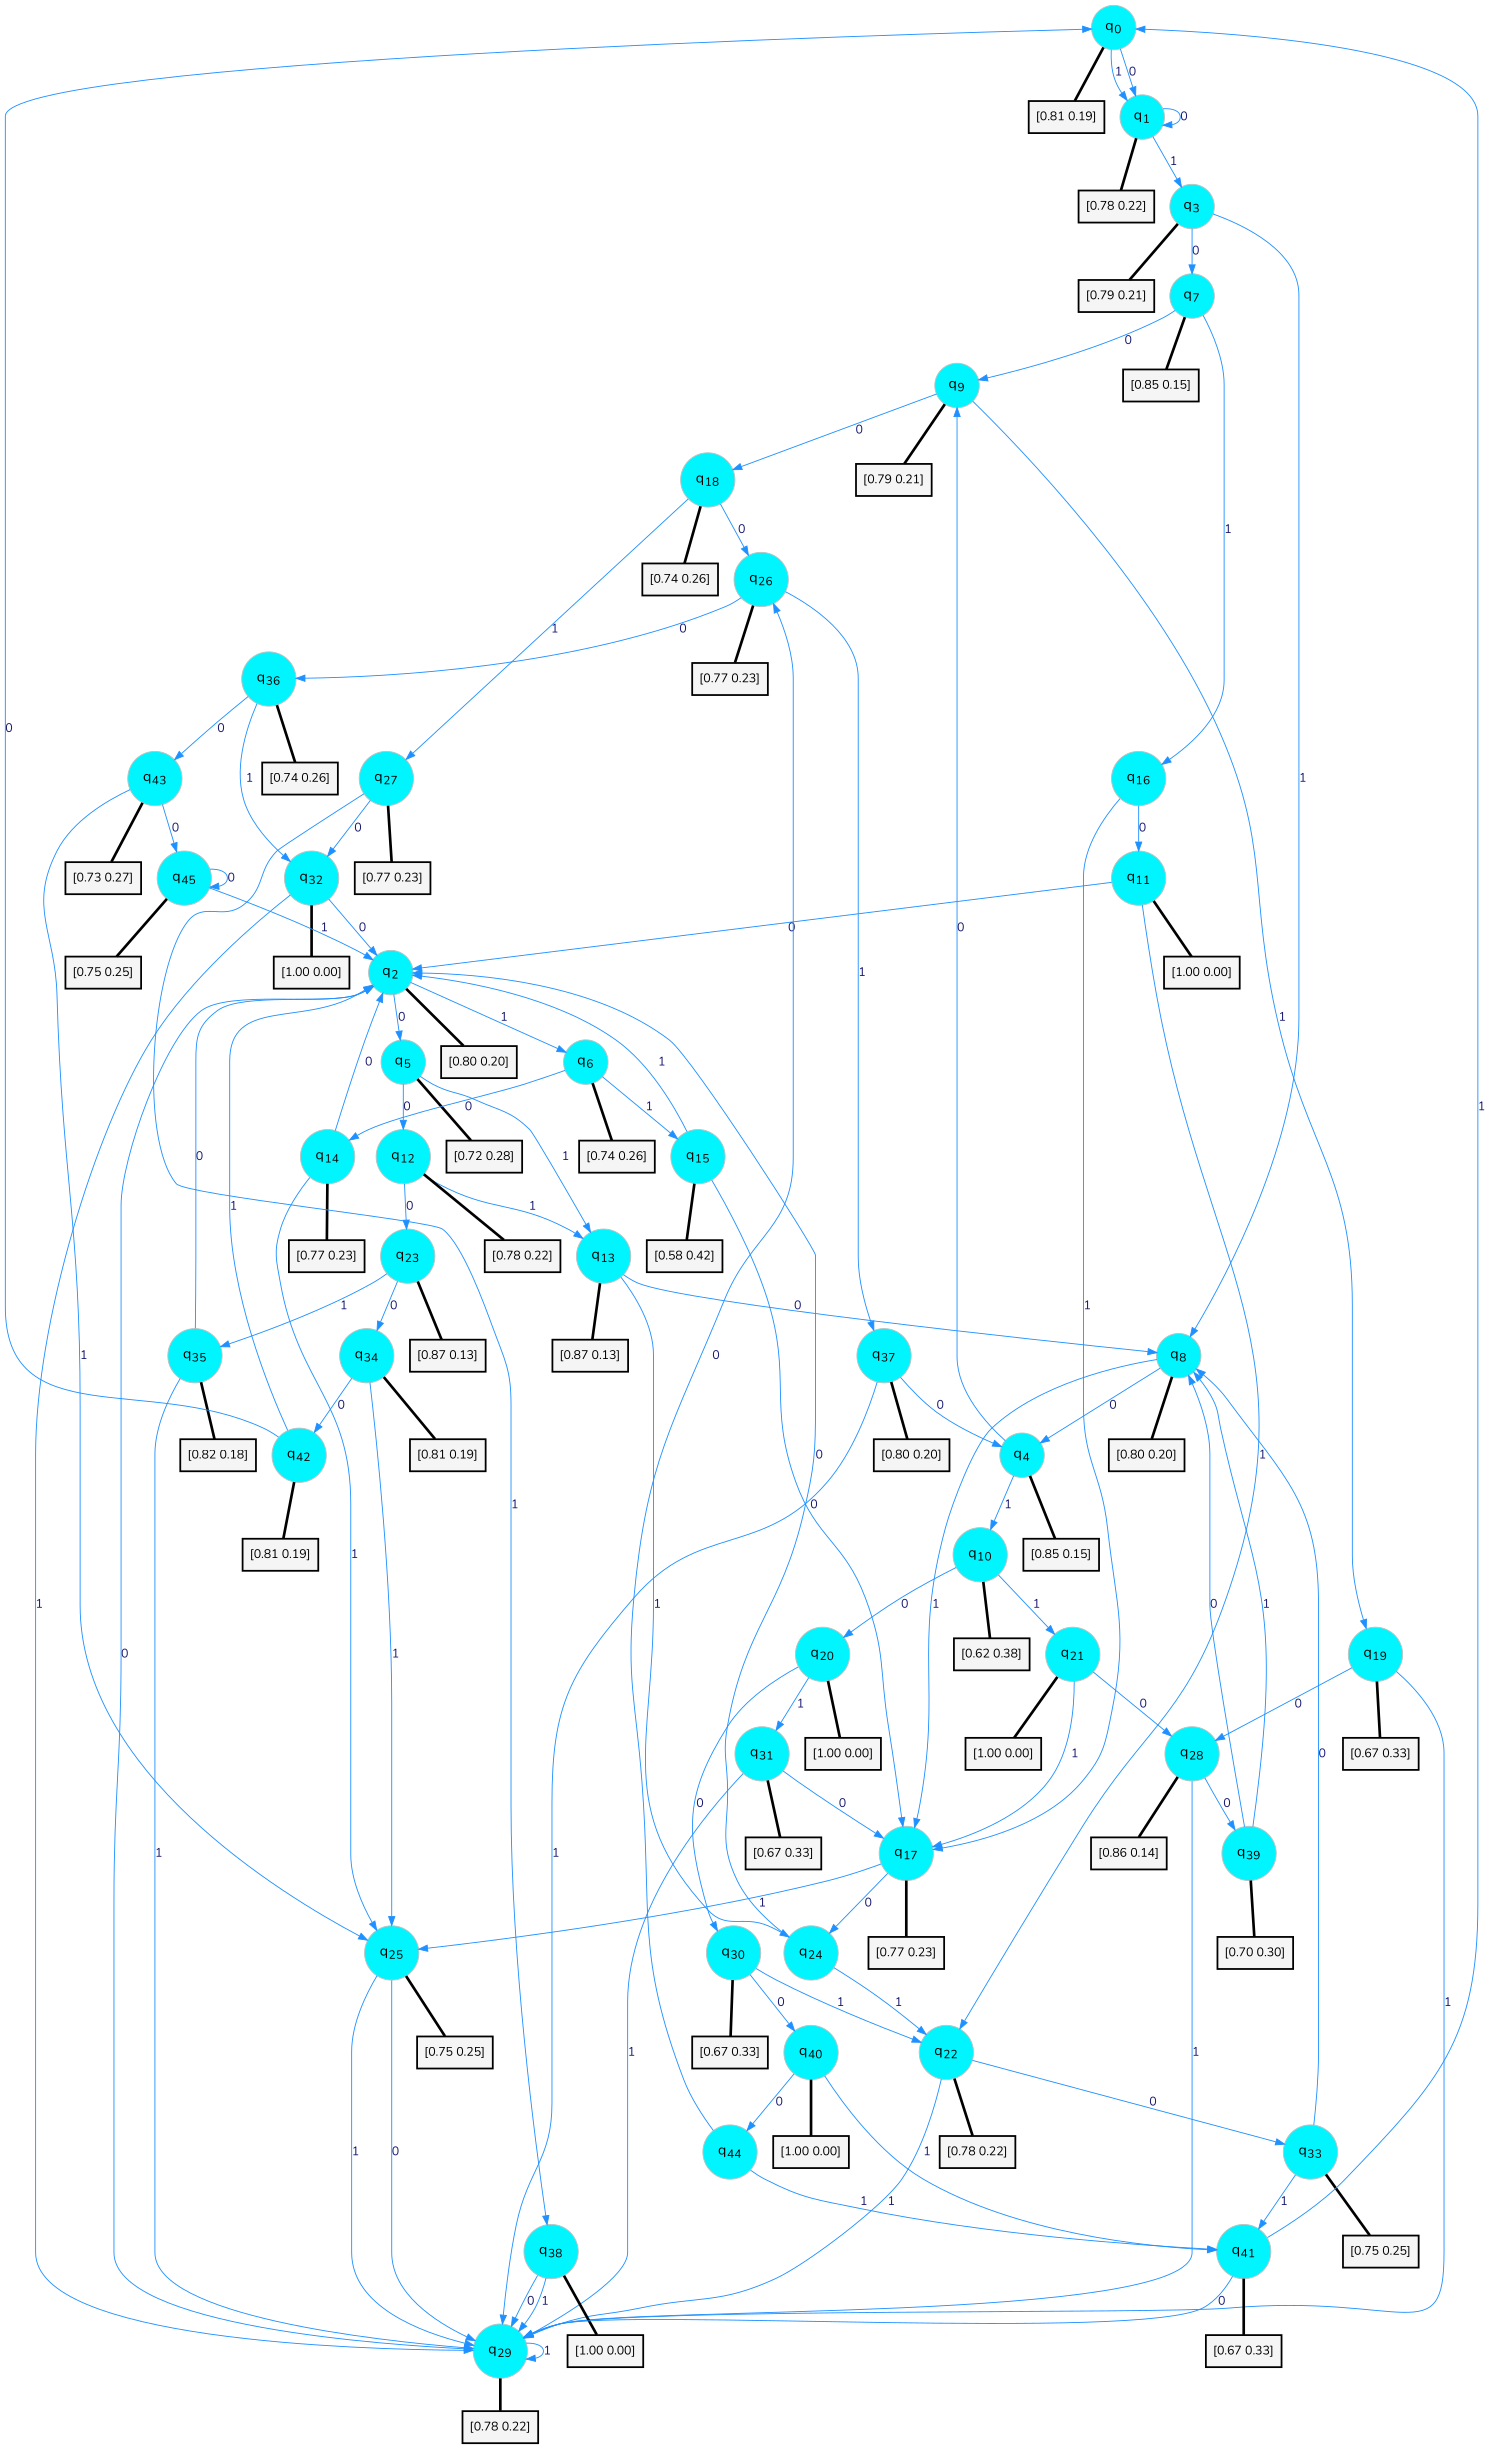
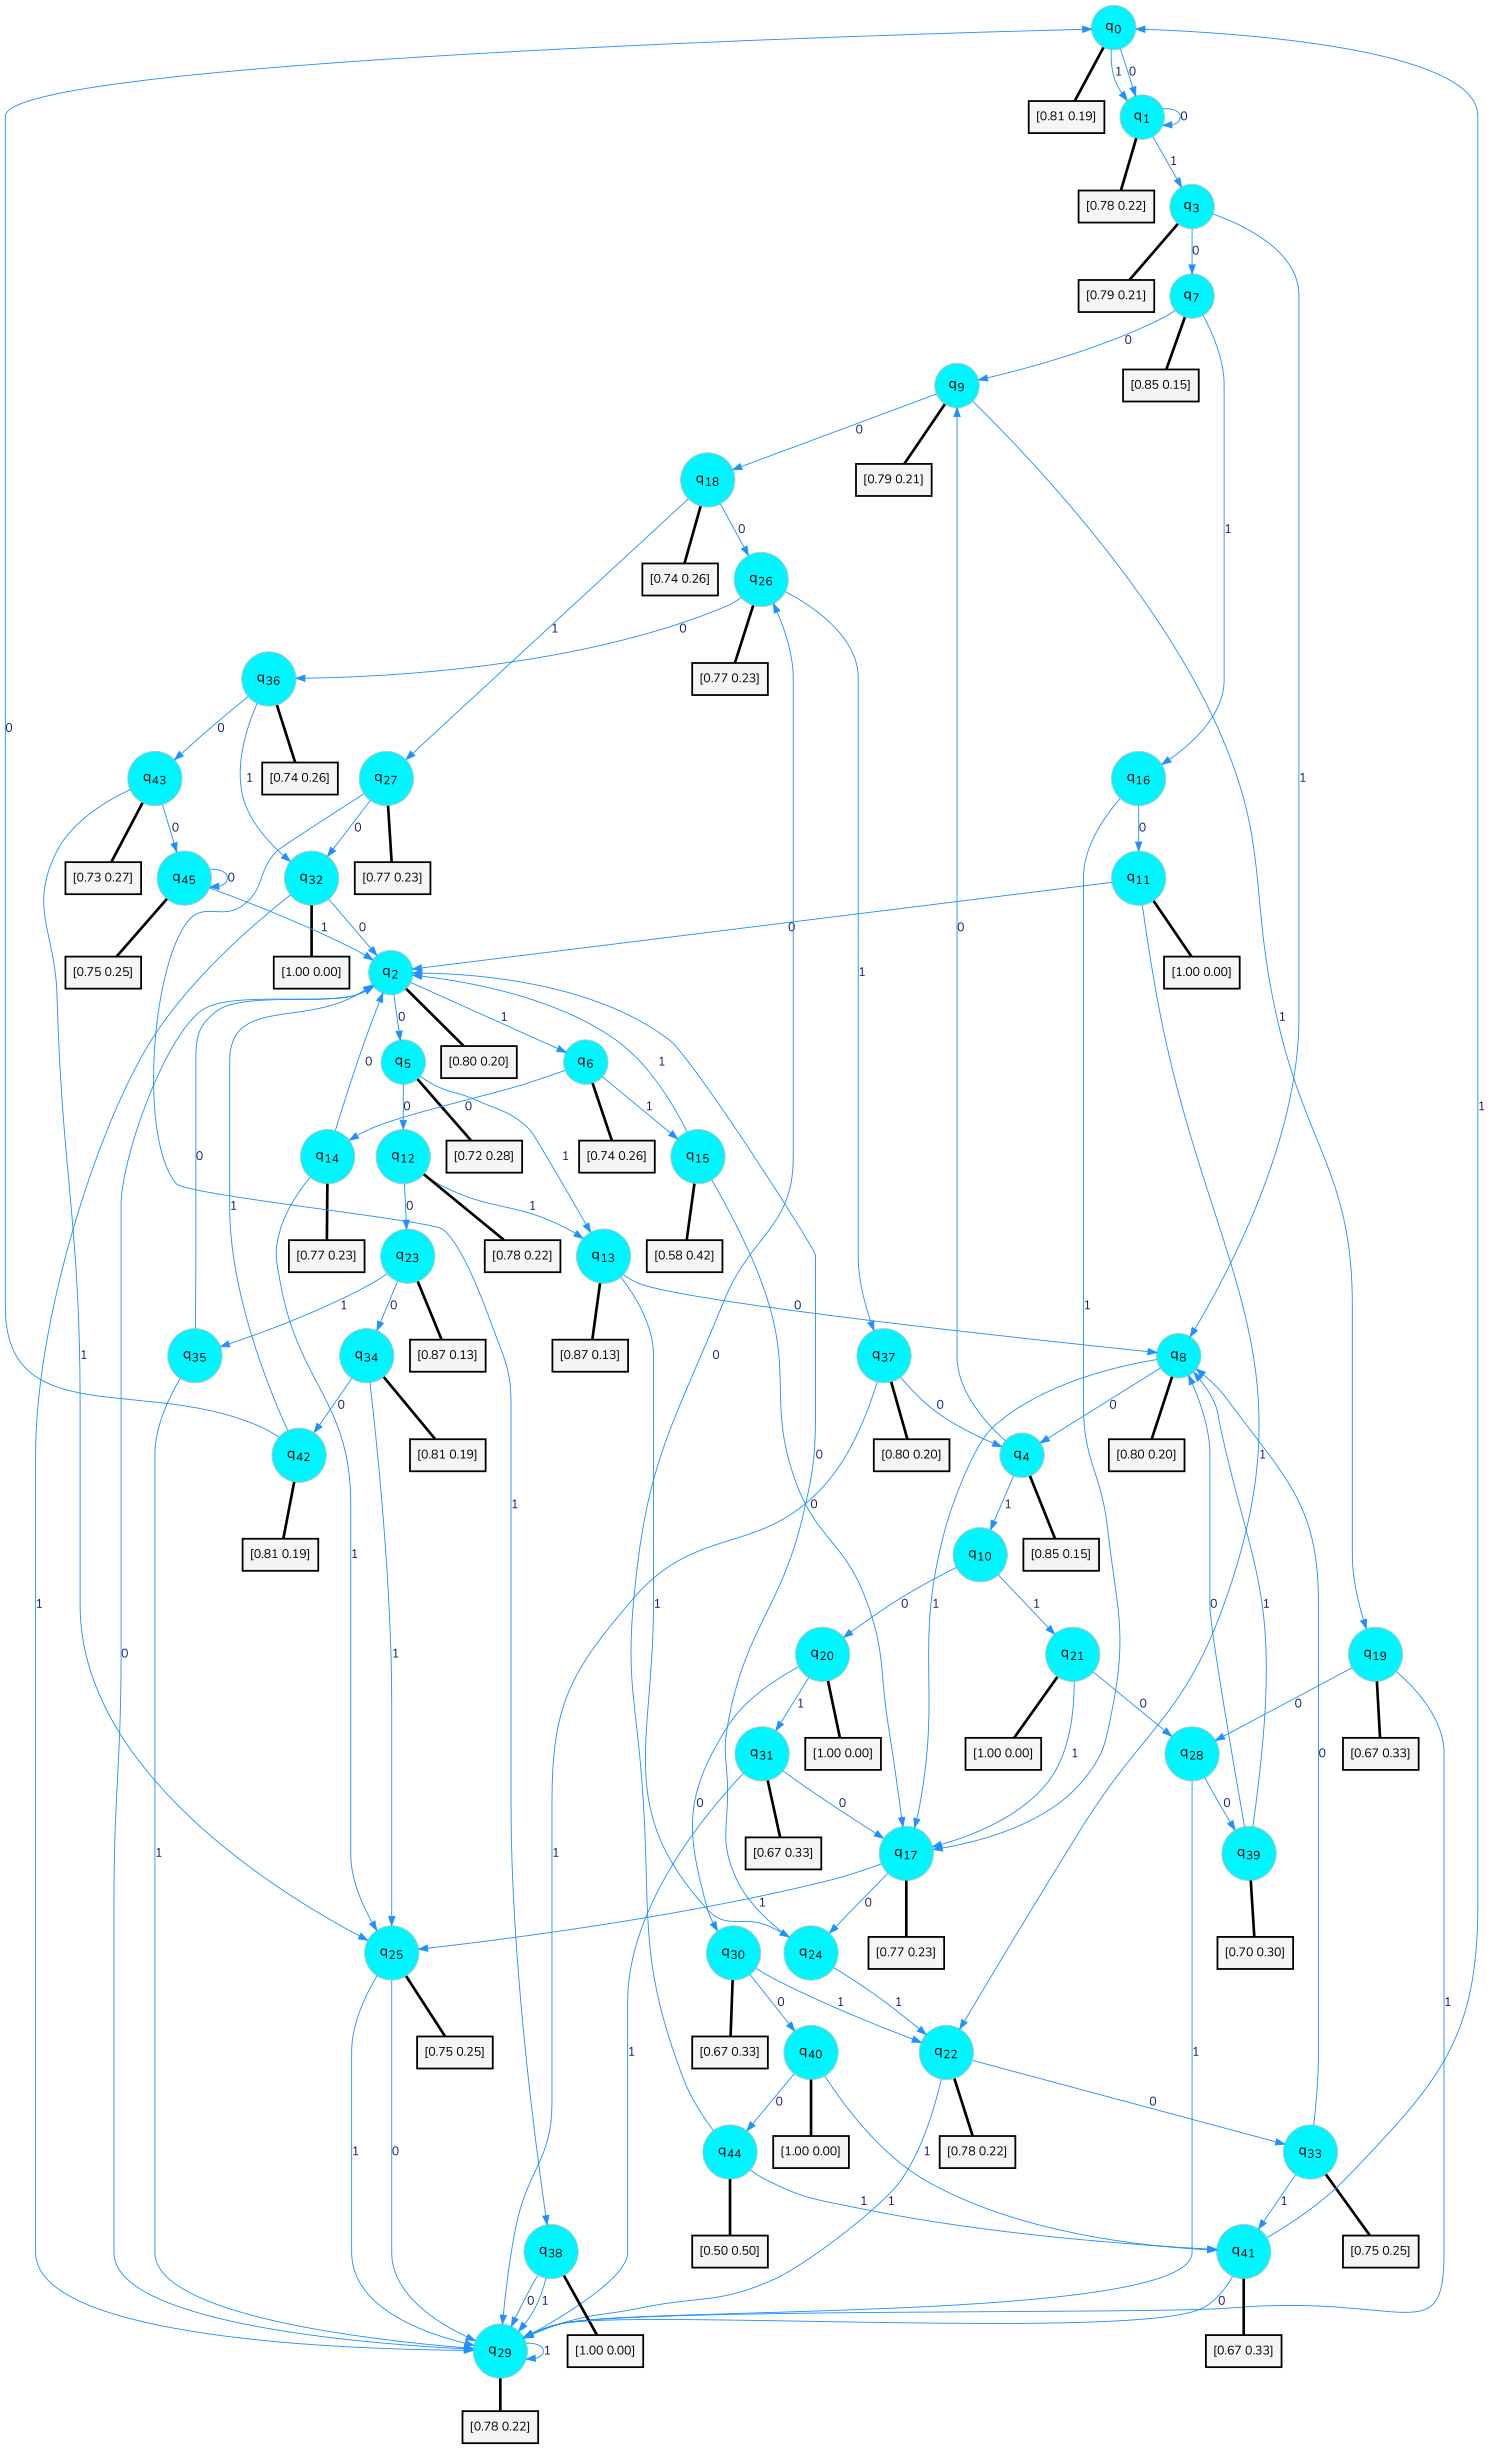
(218, 1455) -> none
(992, 1654) -> none
(1129, 1853) -> none
none -> (730, 2252)
